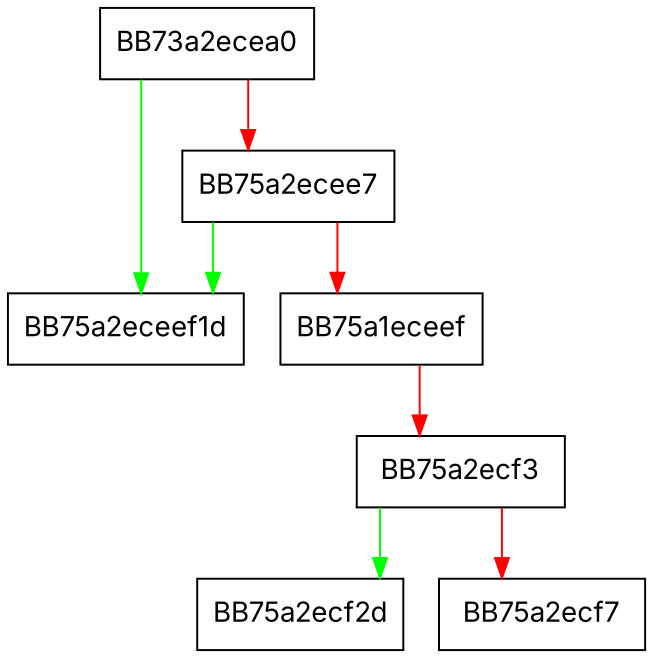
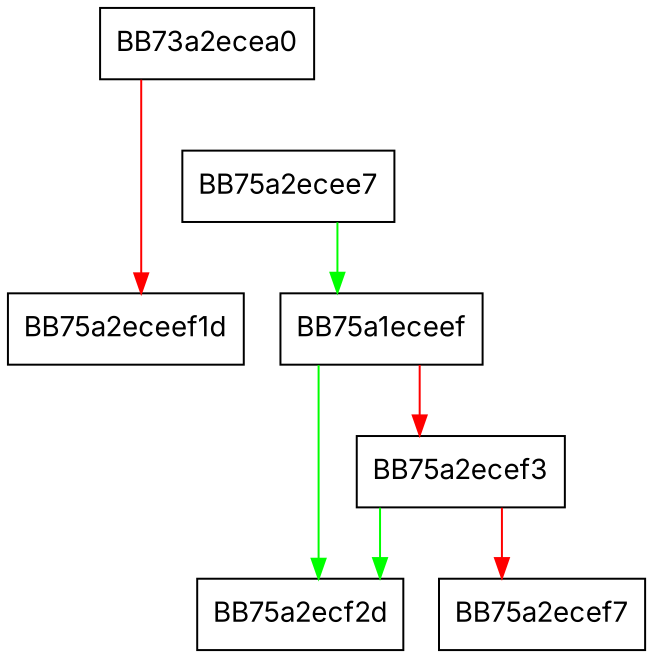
(248, 105) -> none
(141, 177) -> (141, 177)
(213, 248) -> none
(337, 248) -> (337, 248)
none -> (319, 462)
(461, 472) -> (461, 472)
(542, 614) -> (542, 614)
